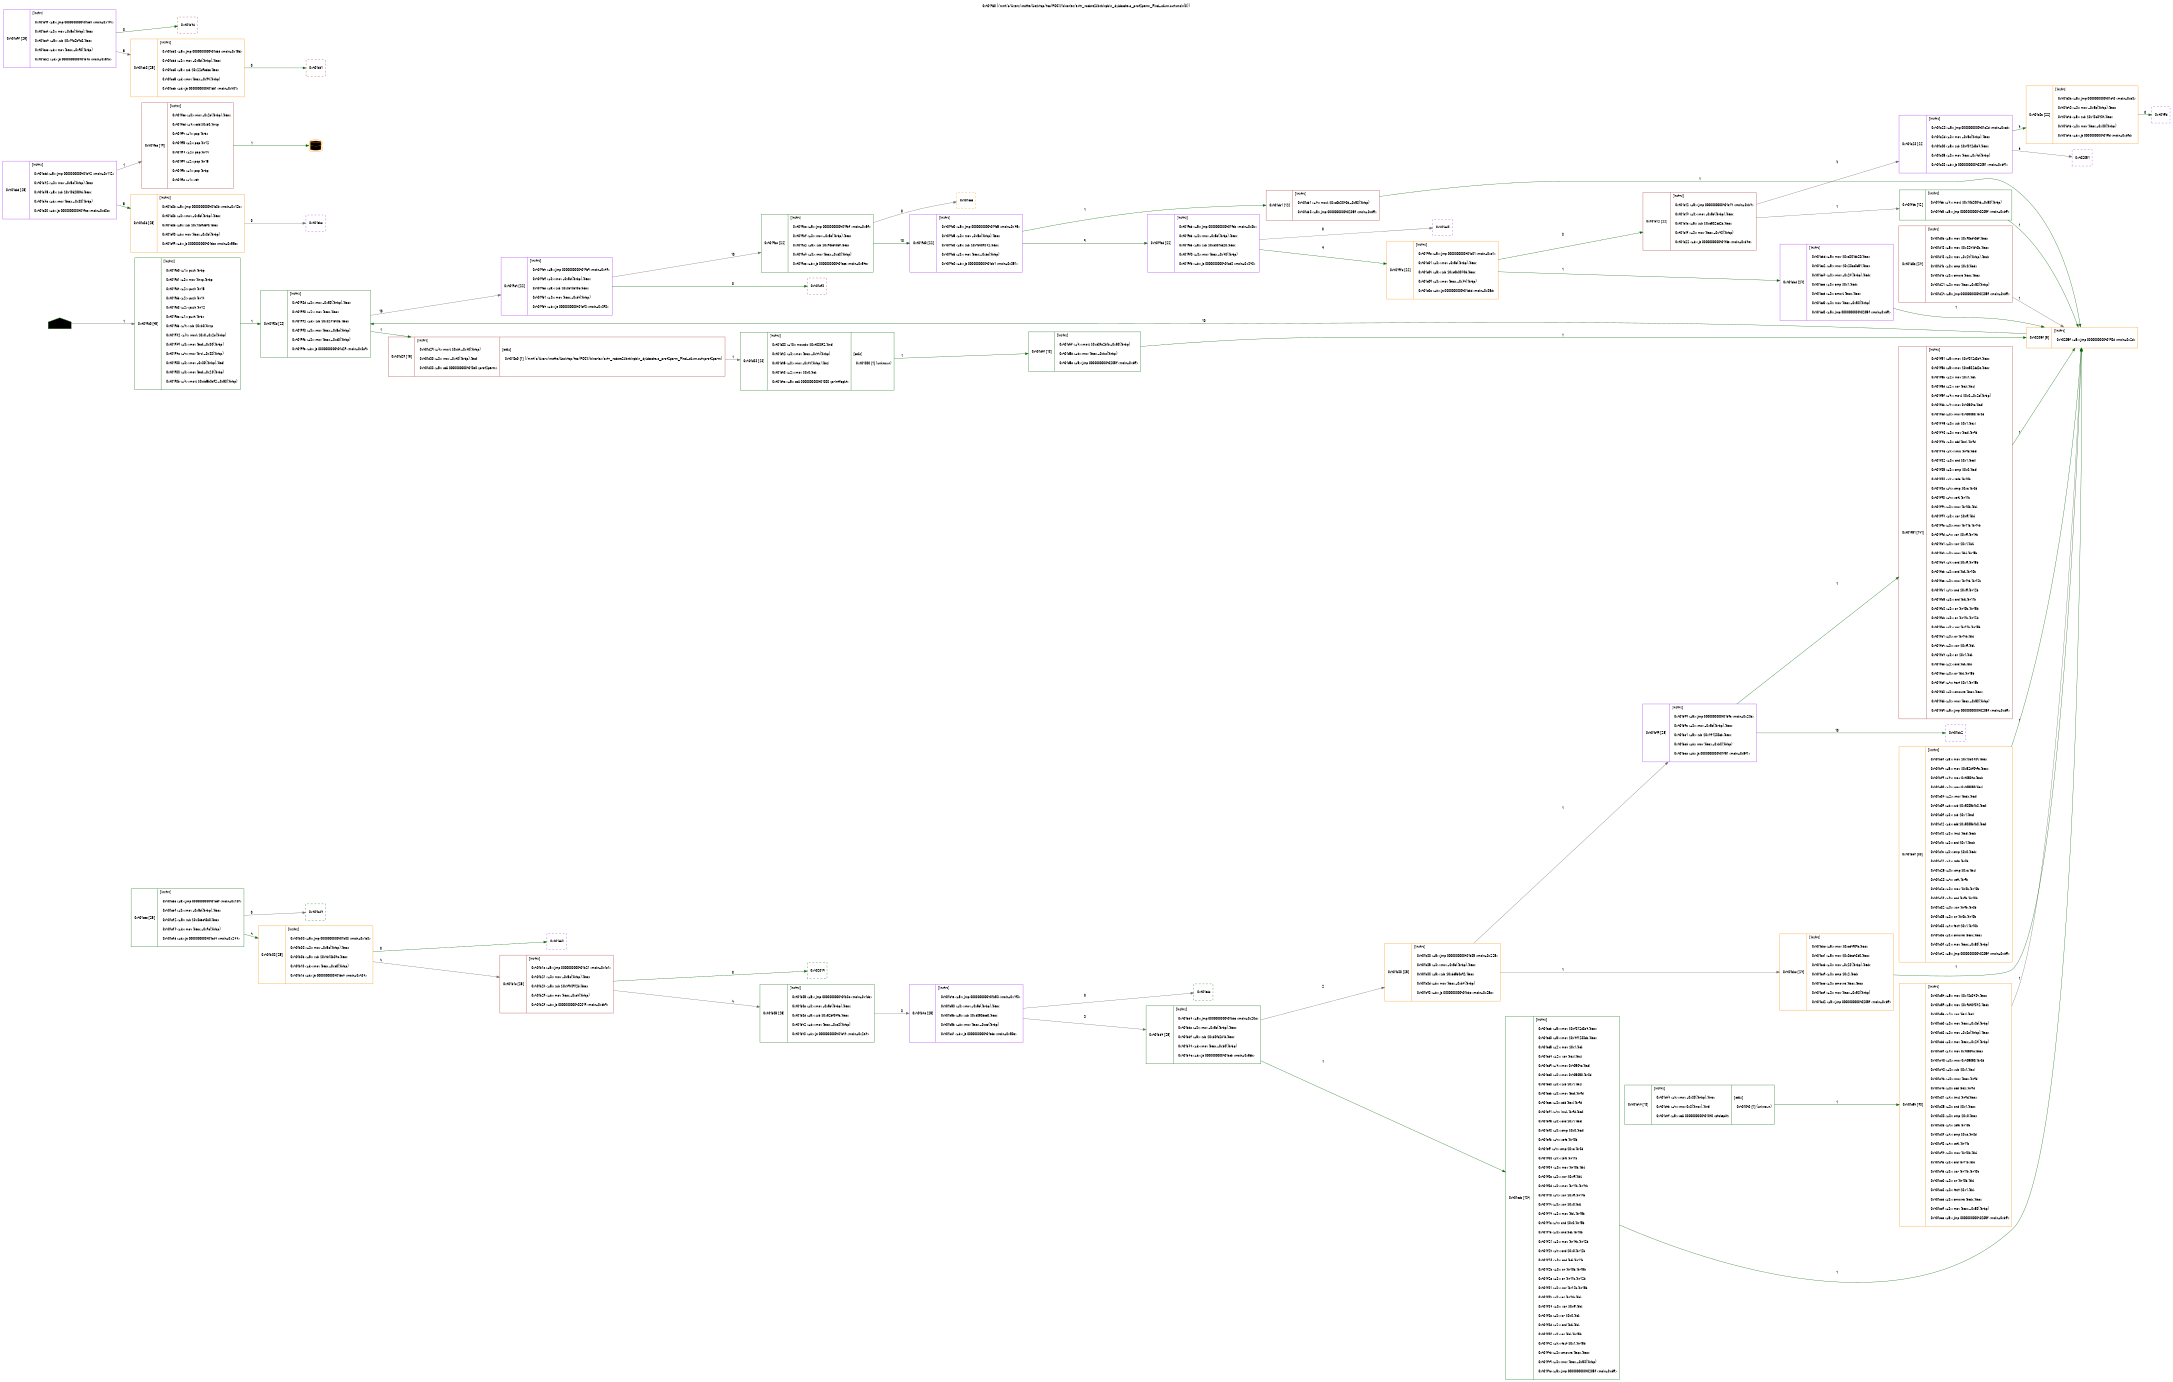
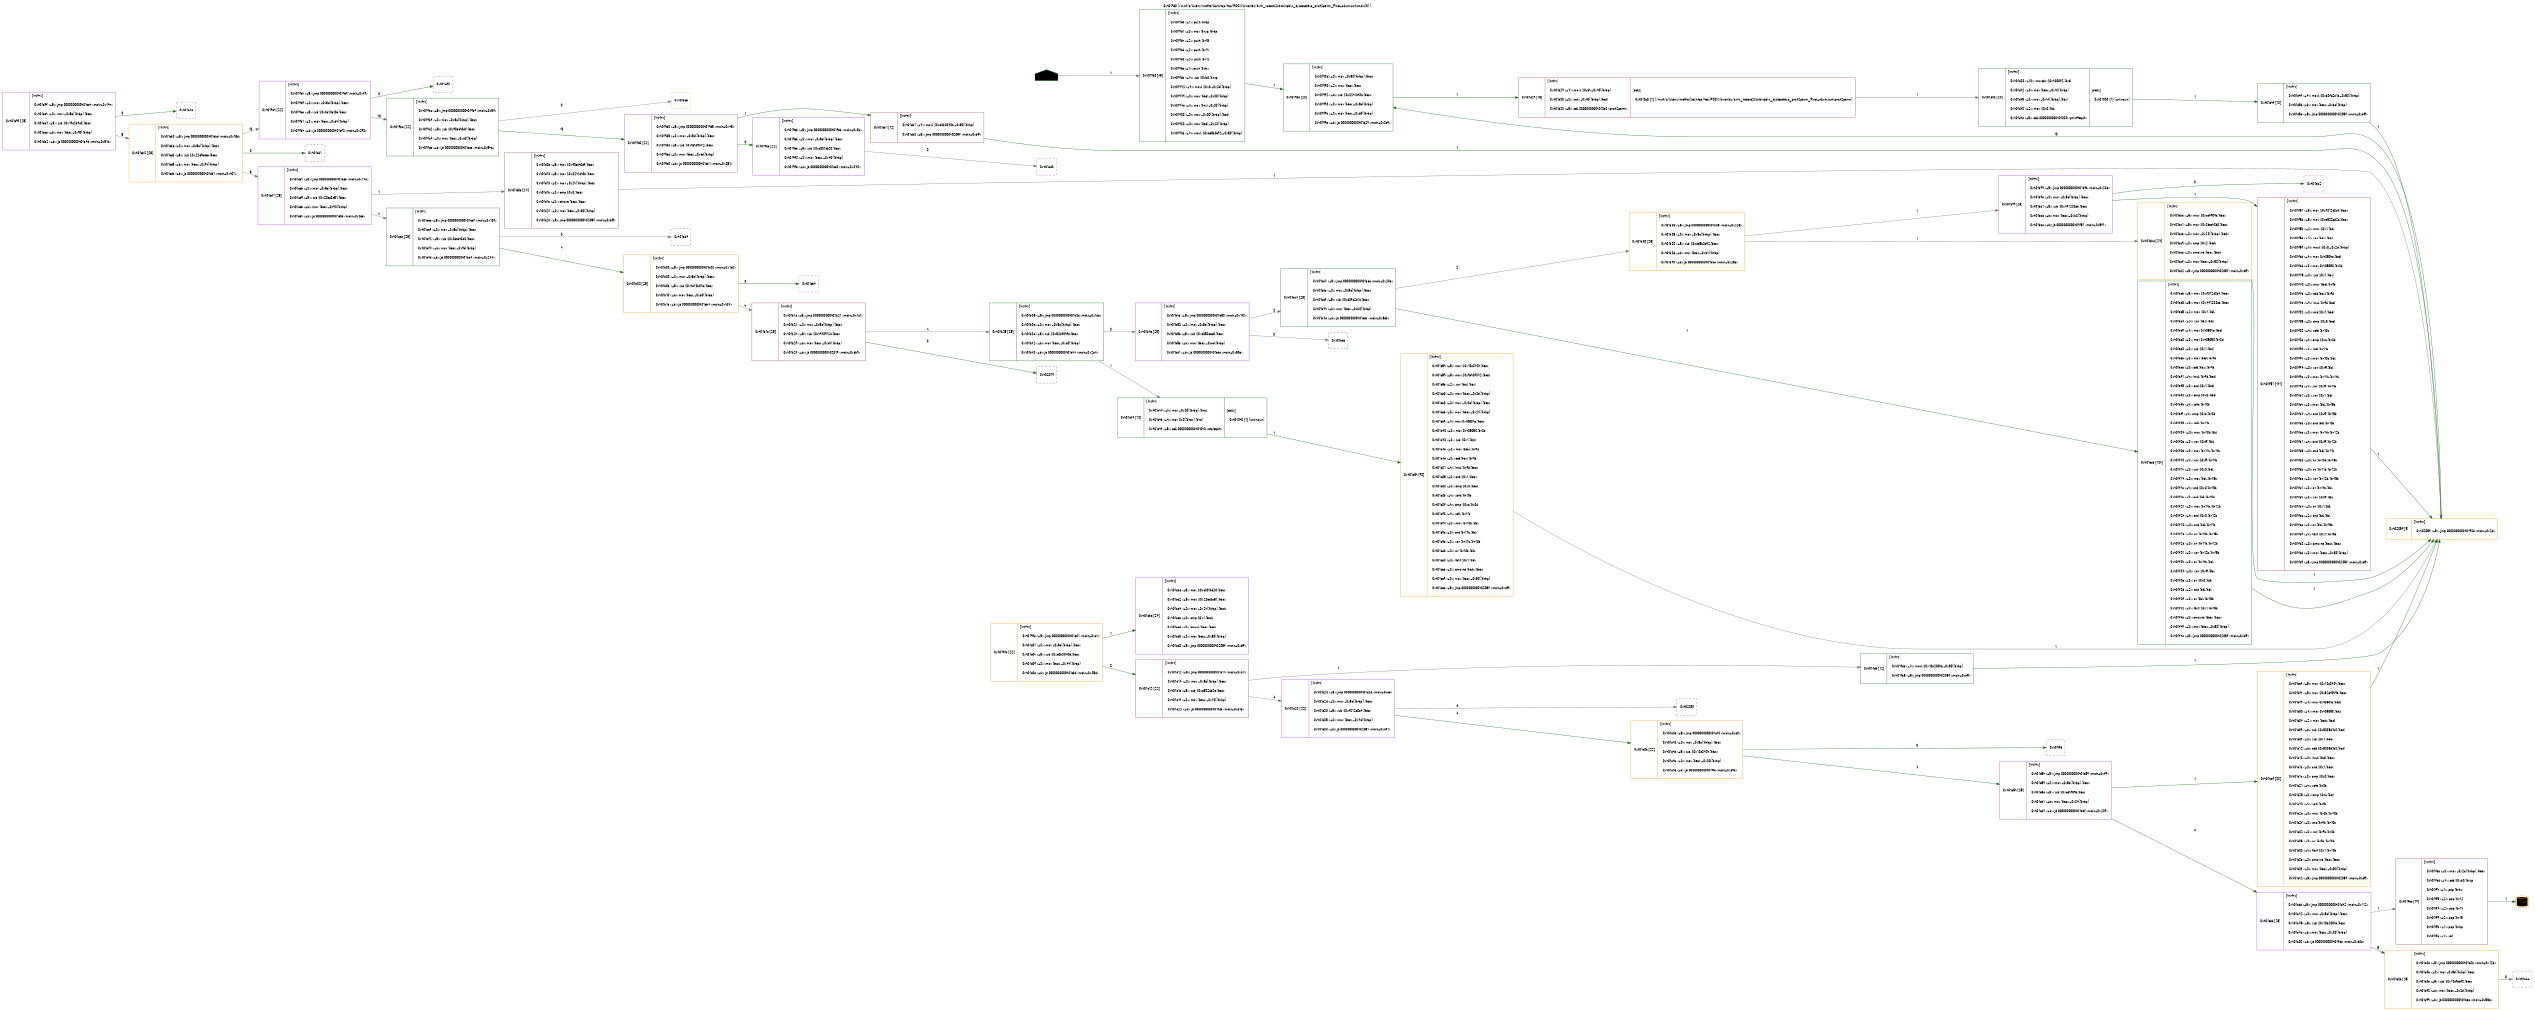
none -> (315, 196)
(1321, 256) -> none
(434, 305) -> (249, 132)
(1967, 318) -> none
none -> (1128, 378)
(1837, 731) -> (2195, 182)
none -> (2055, 790)
